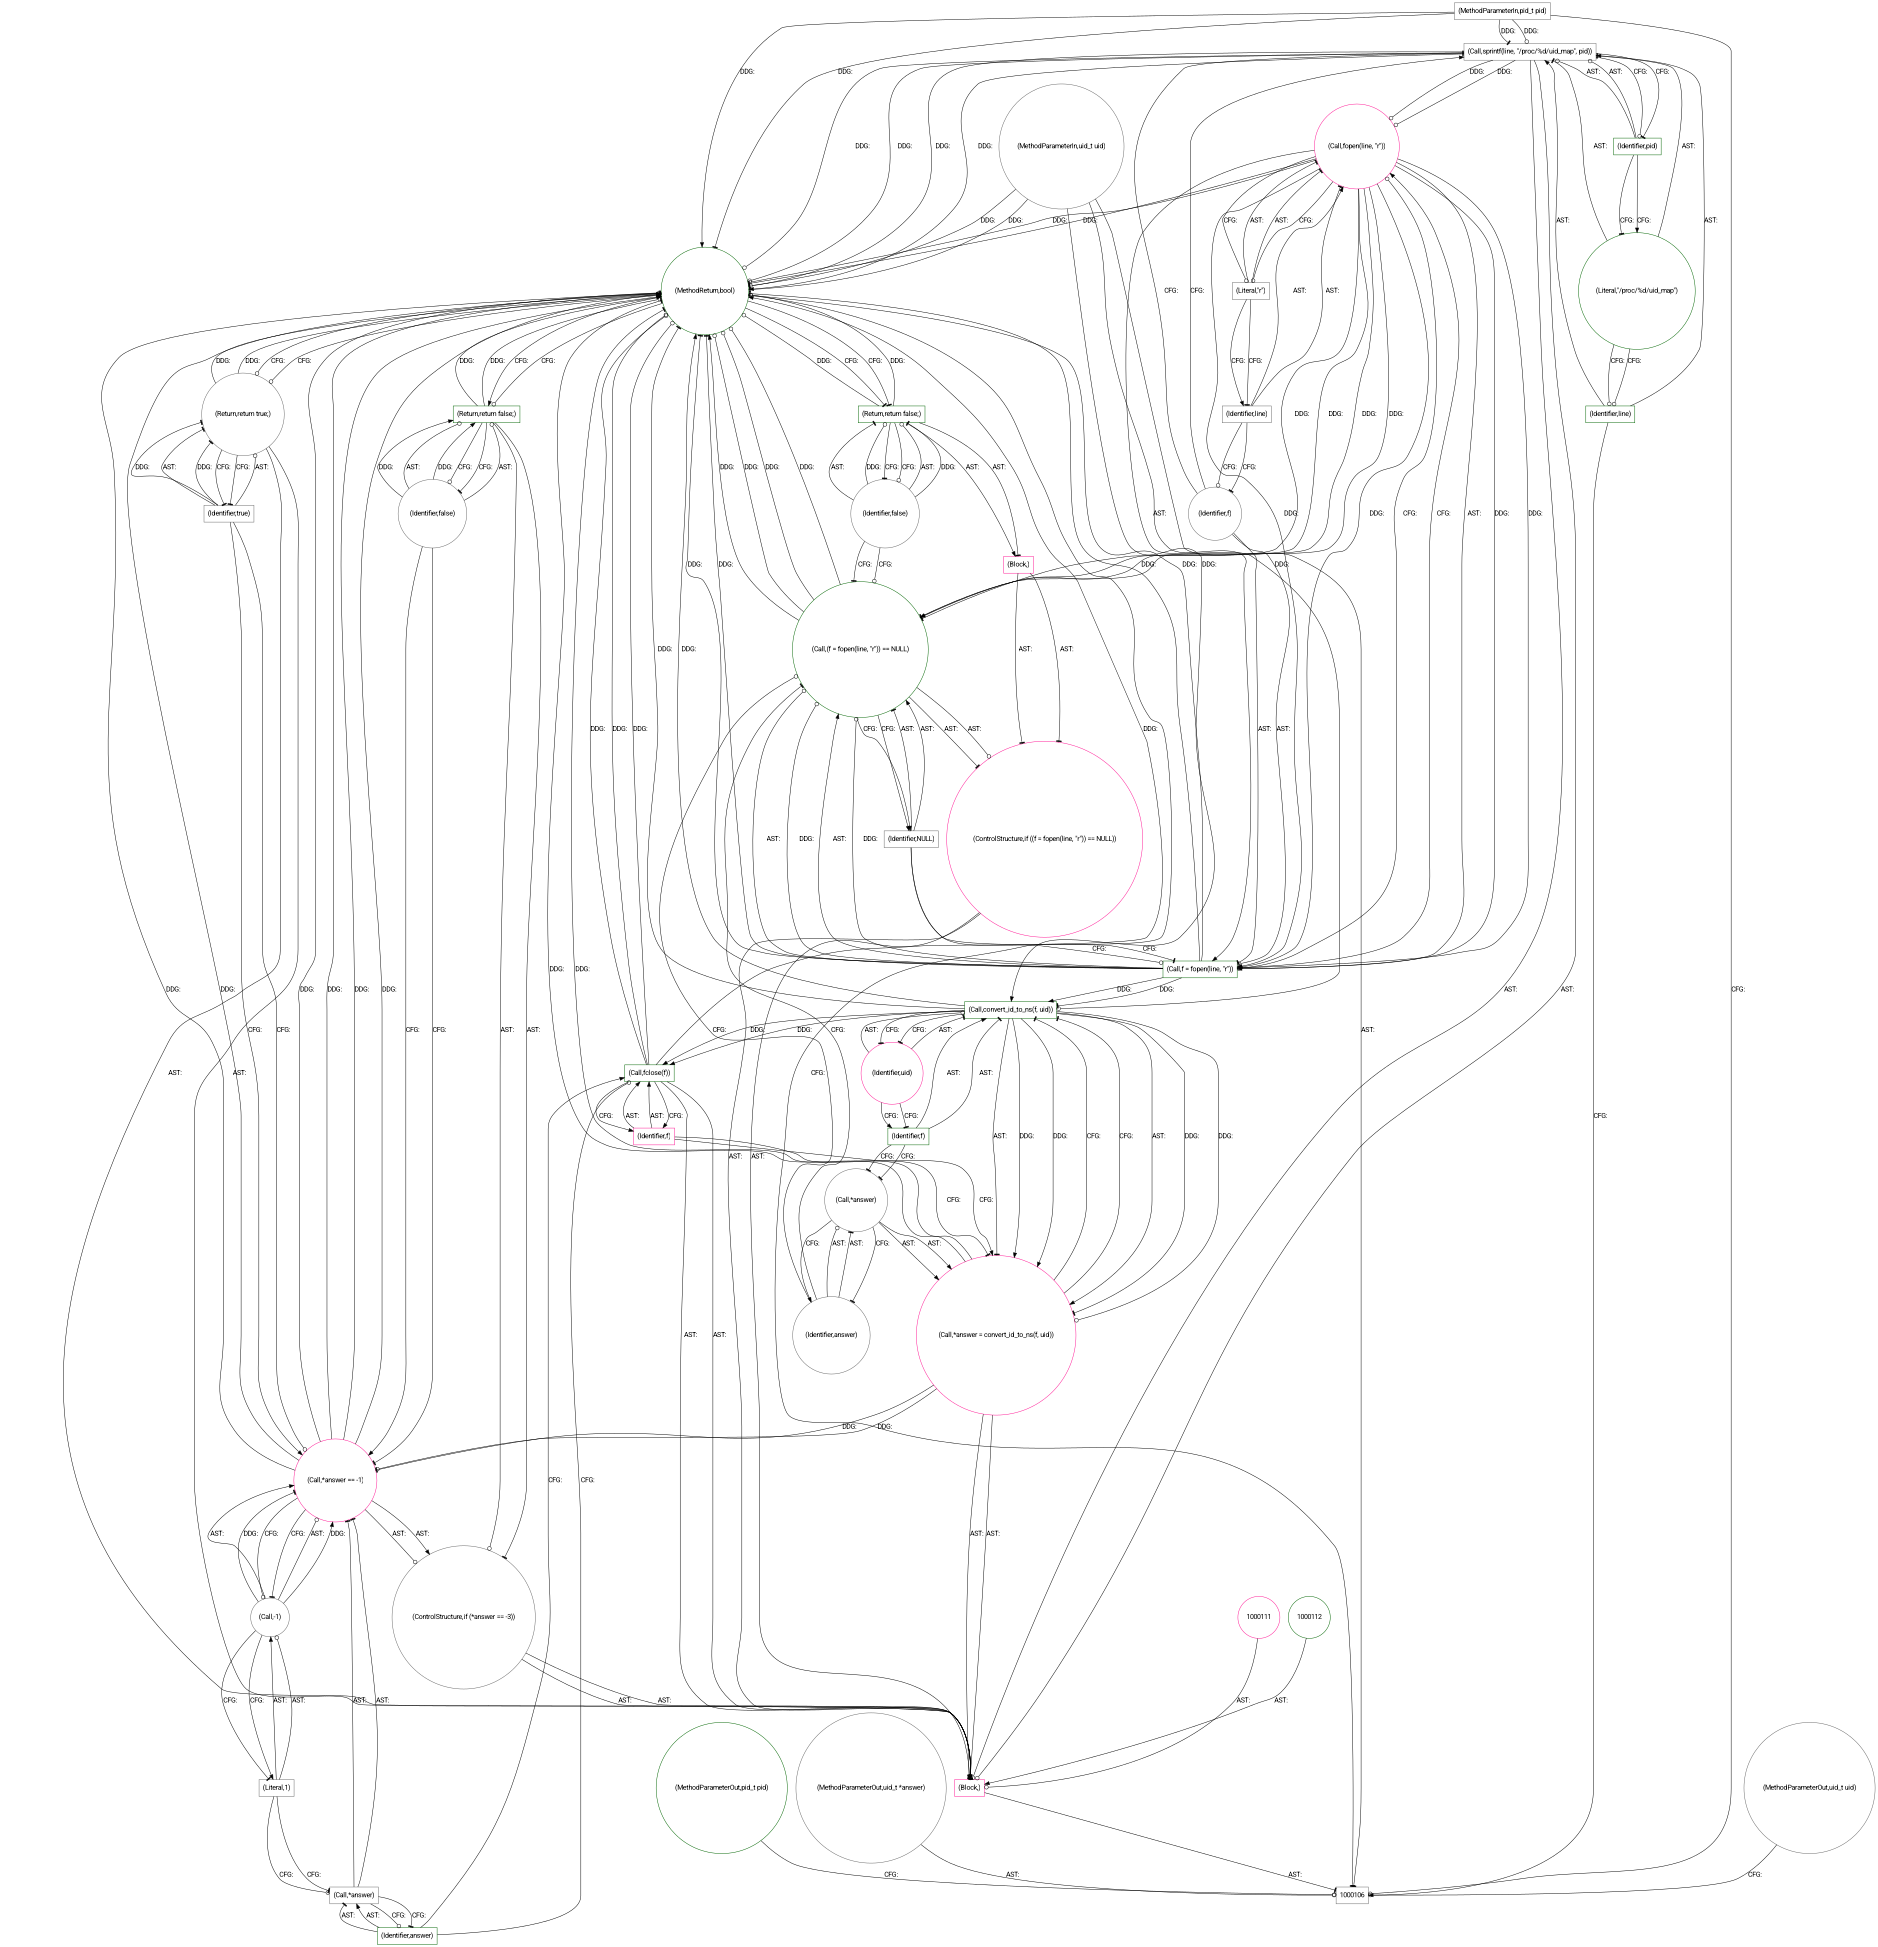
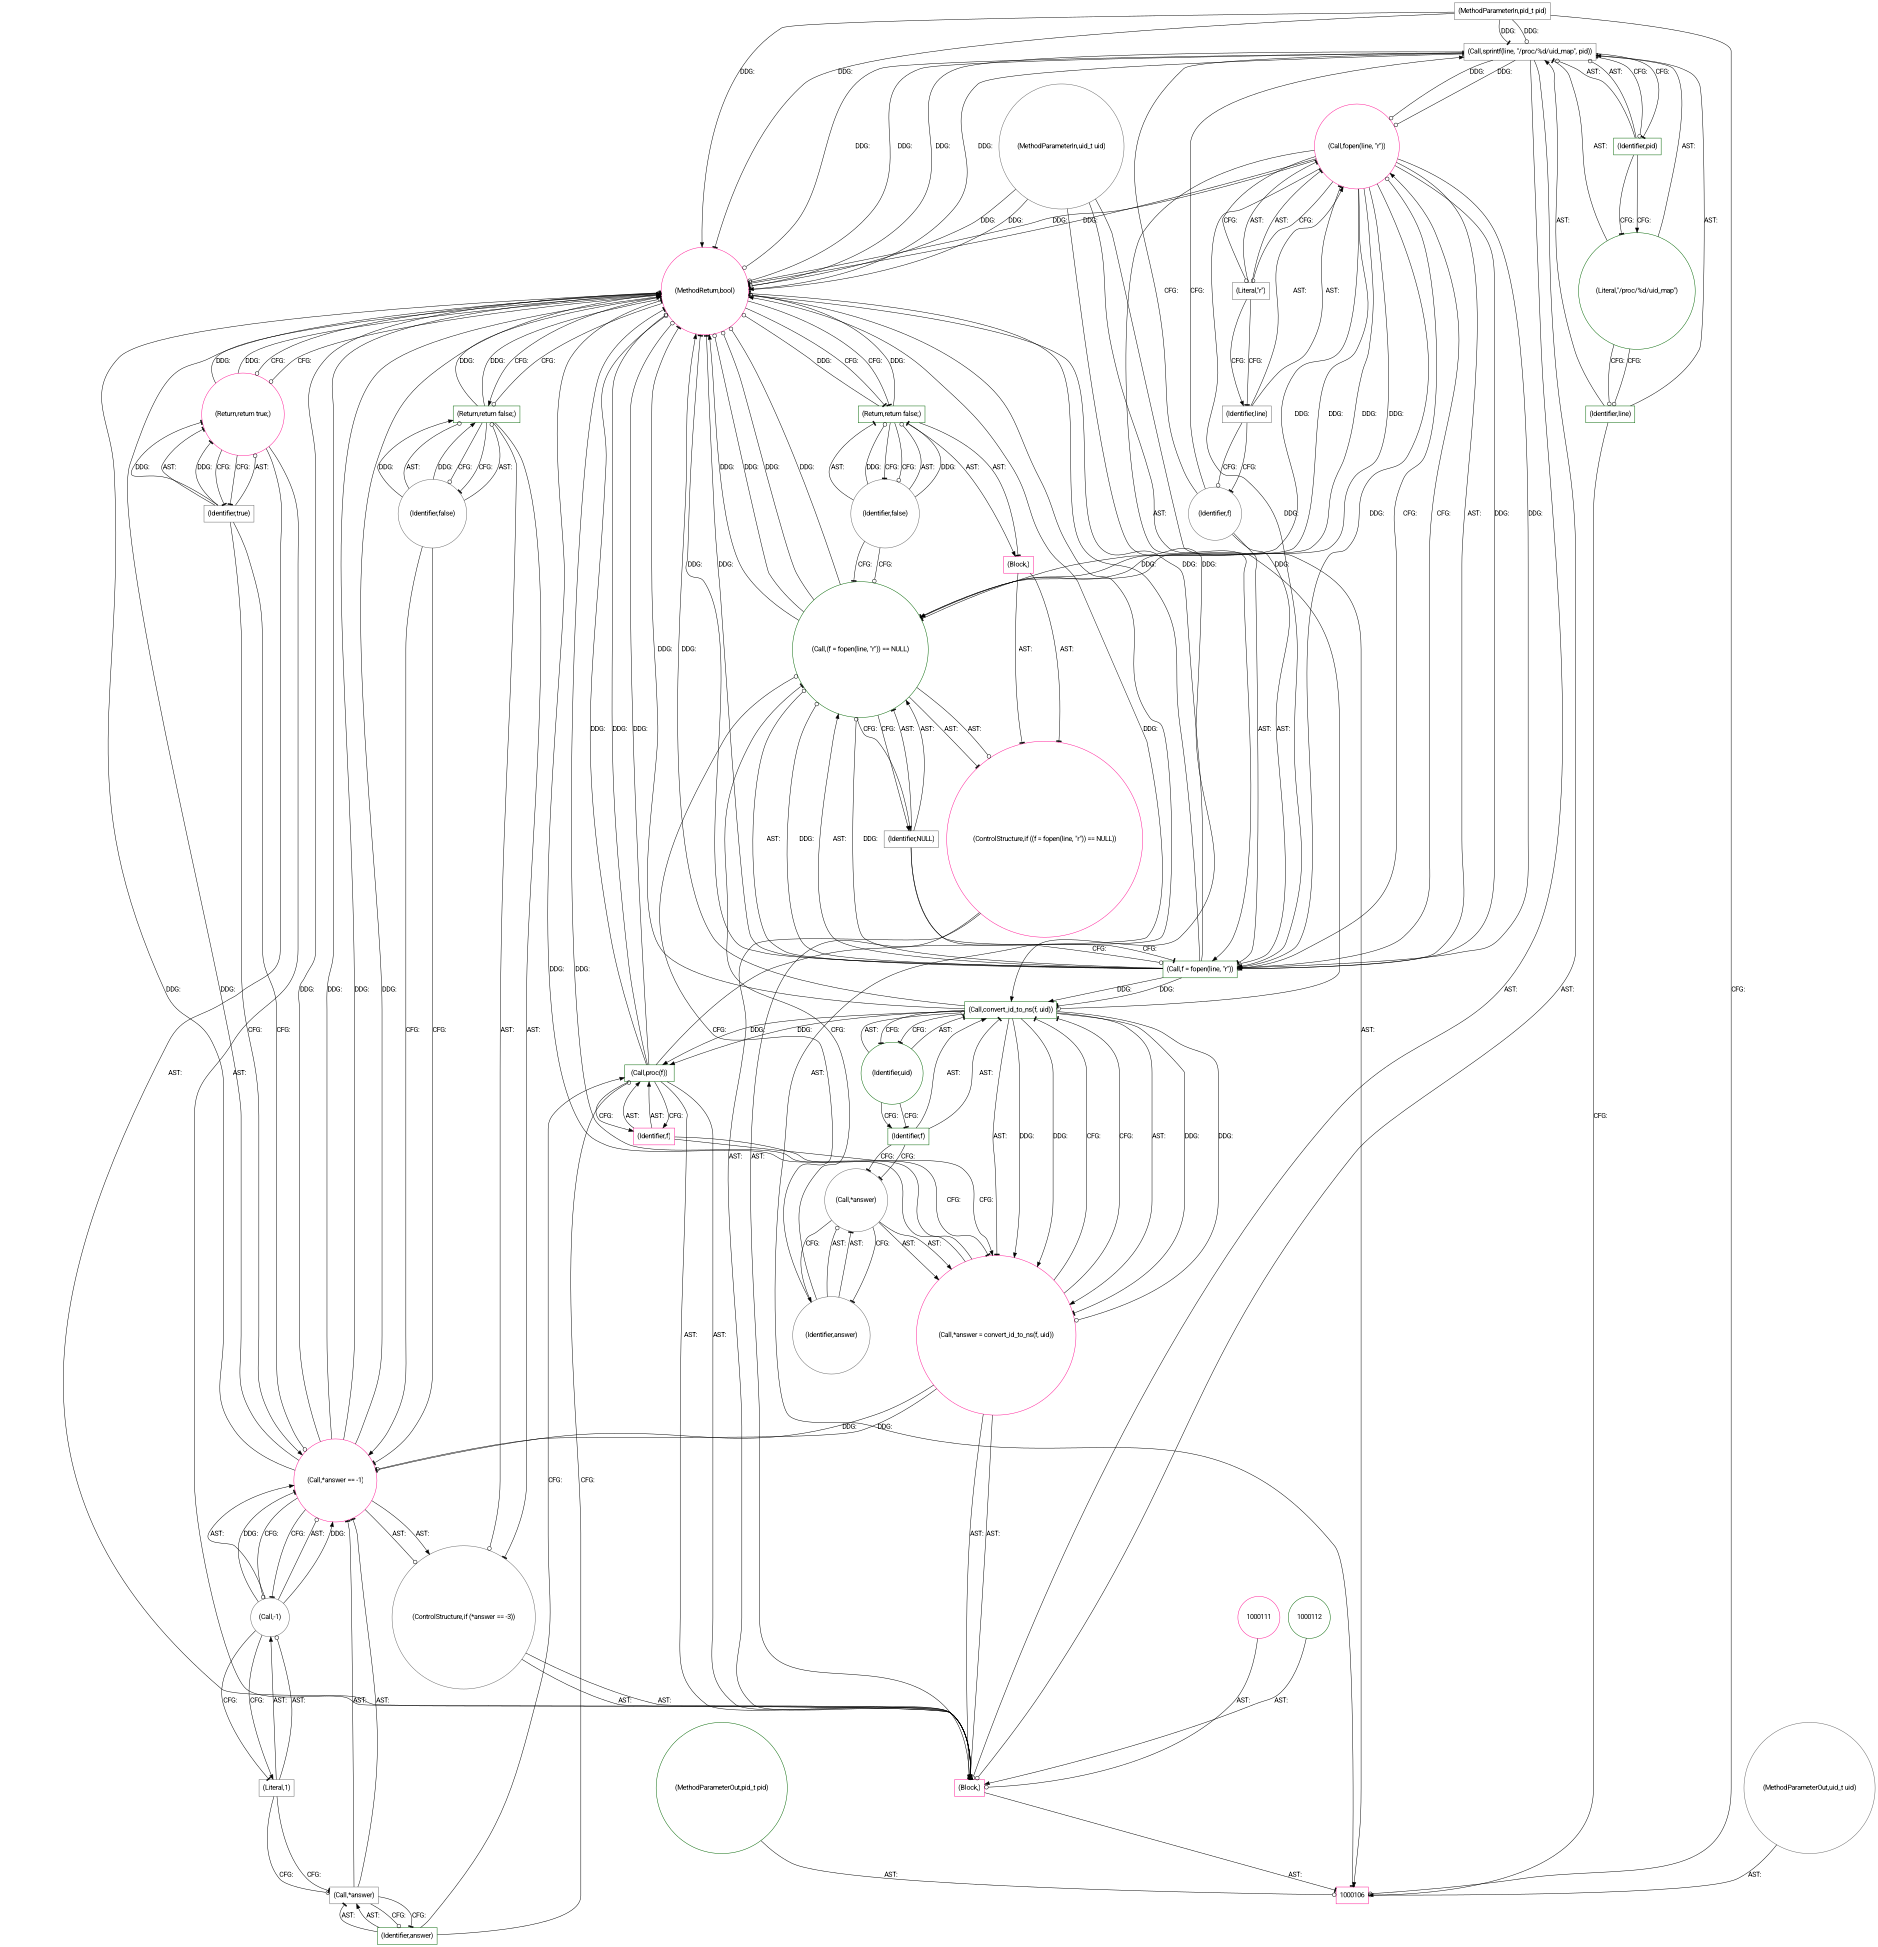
(705, 291) -> (705, 291)
(243, 414) -> (243, 414)
(1361, 969) -> (1361, 969)
(649, 1073) -> (649, 1073)
(819, 1073) -> (819, 1073)
(892, 1073) -> (892, 1073)
(871, 1788) -> none
(892, 1875) -> (892, 1875)
(1756, 1875) -> (1756, 1875)
(1352, 1895) -> (1352, 1895)
